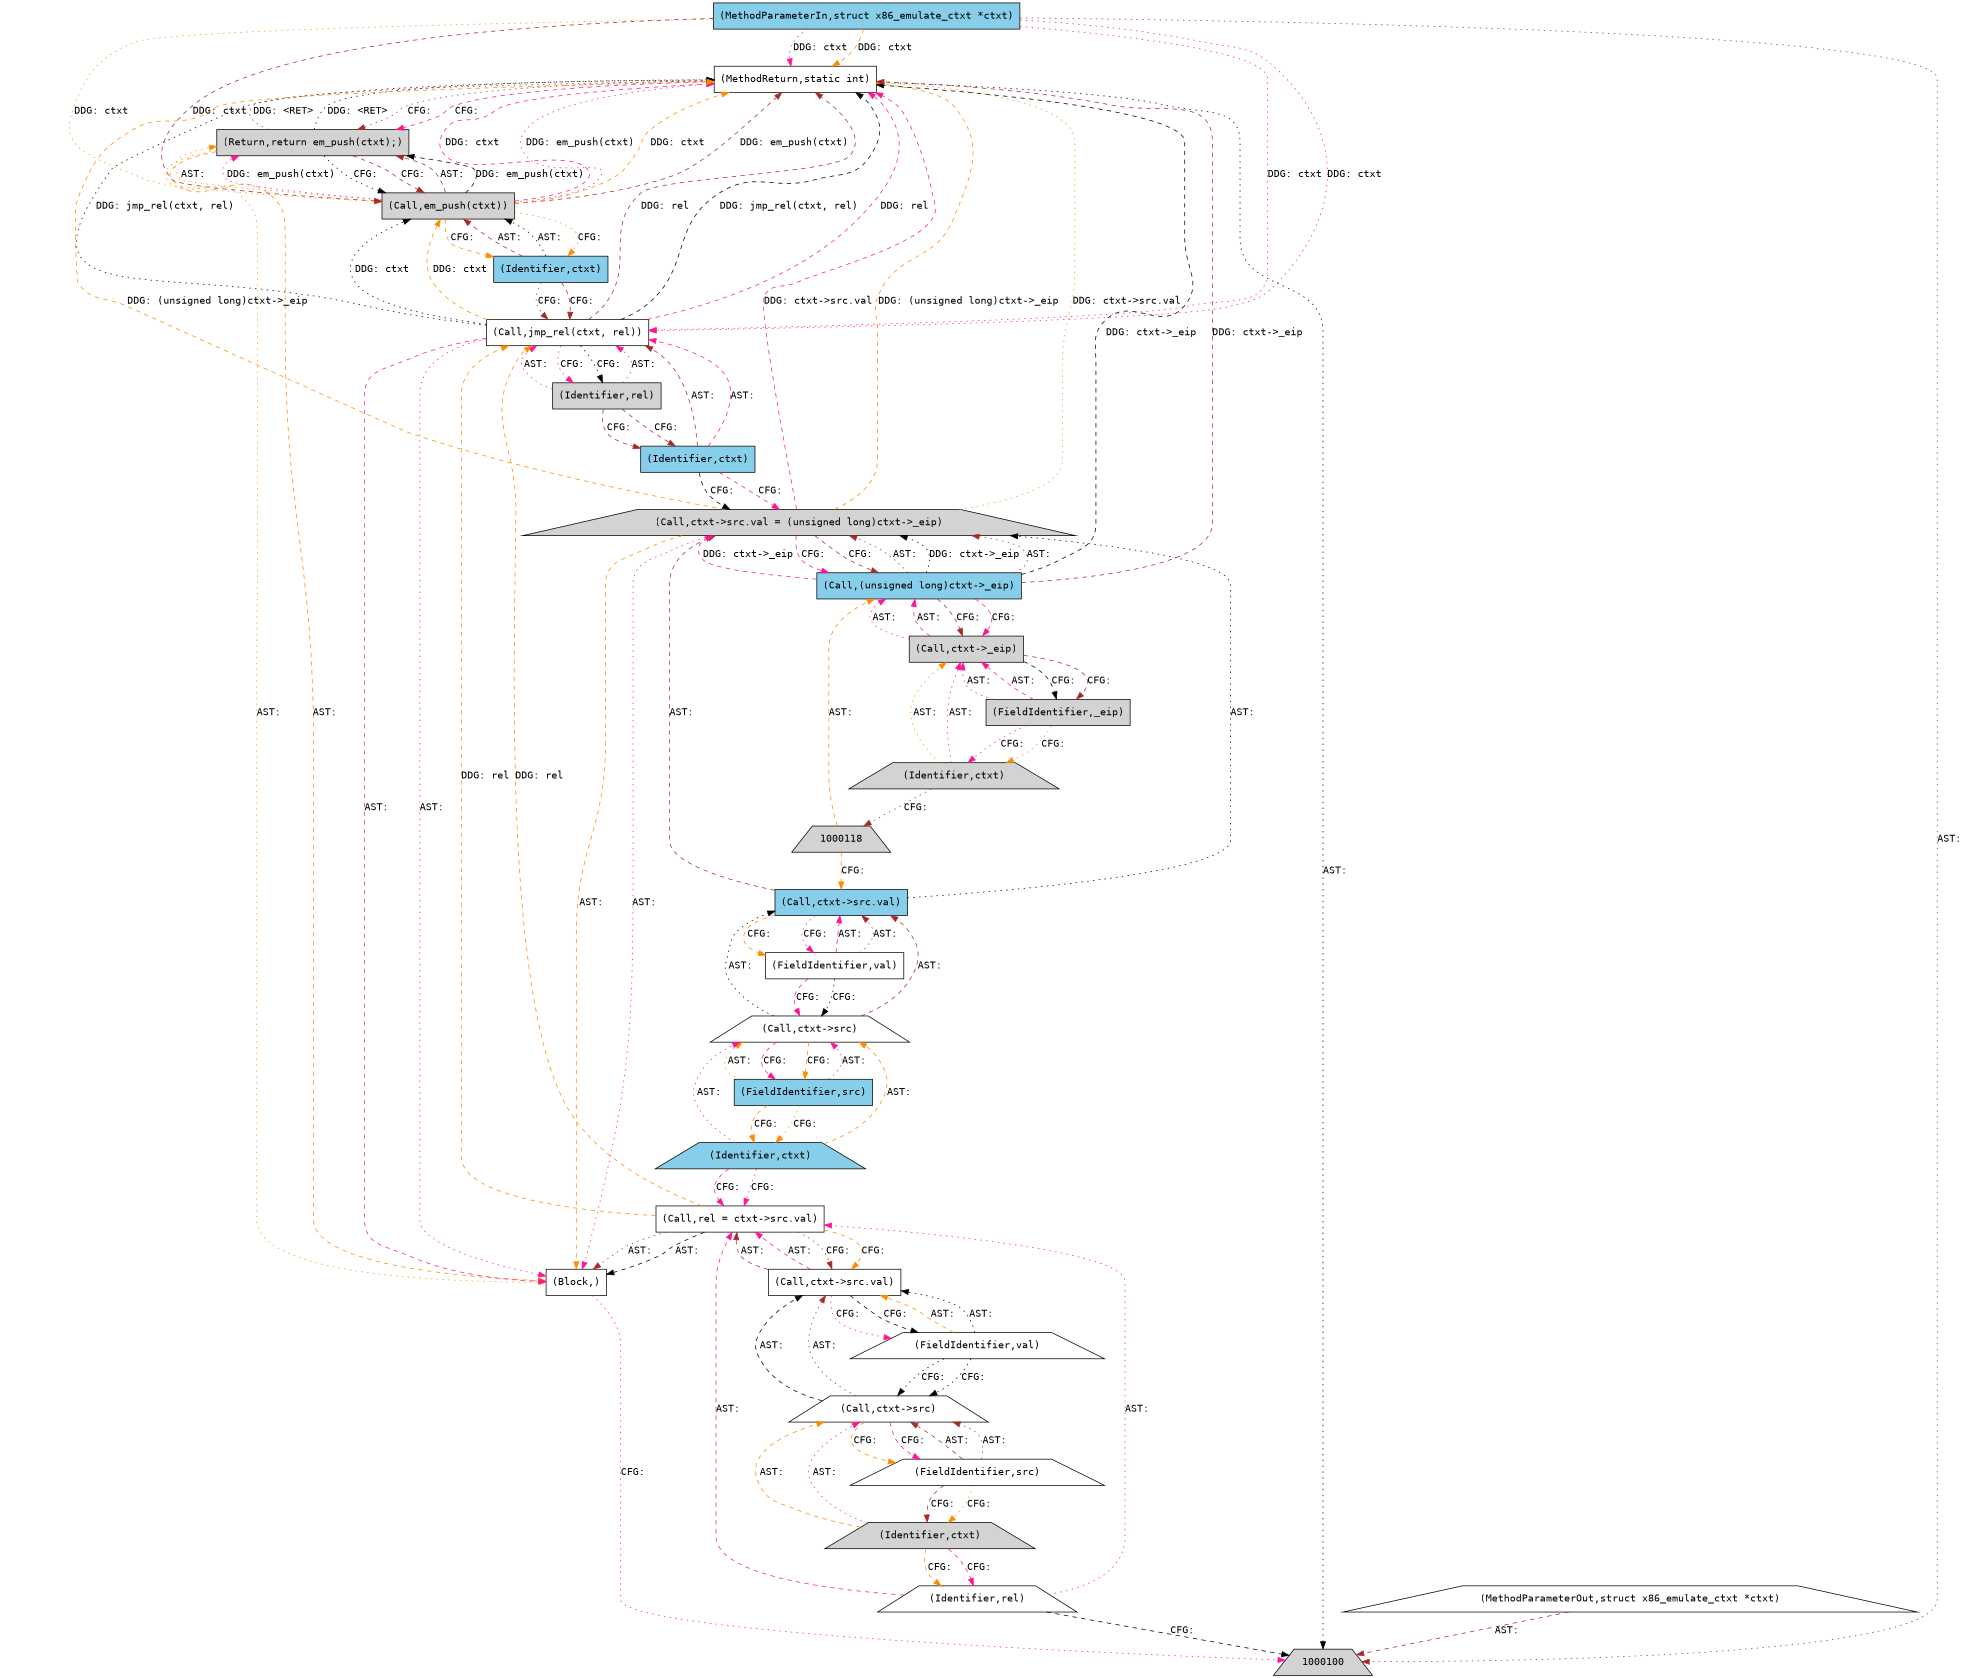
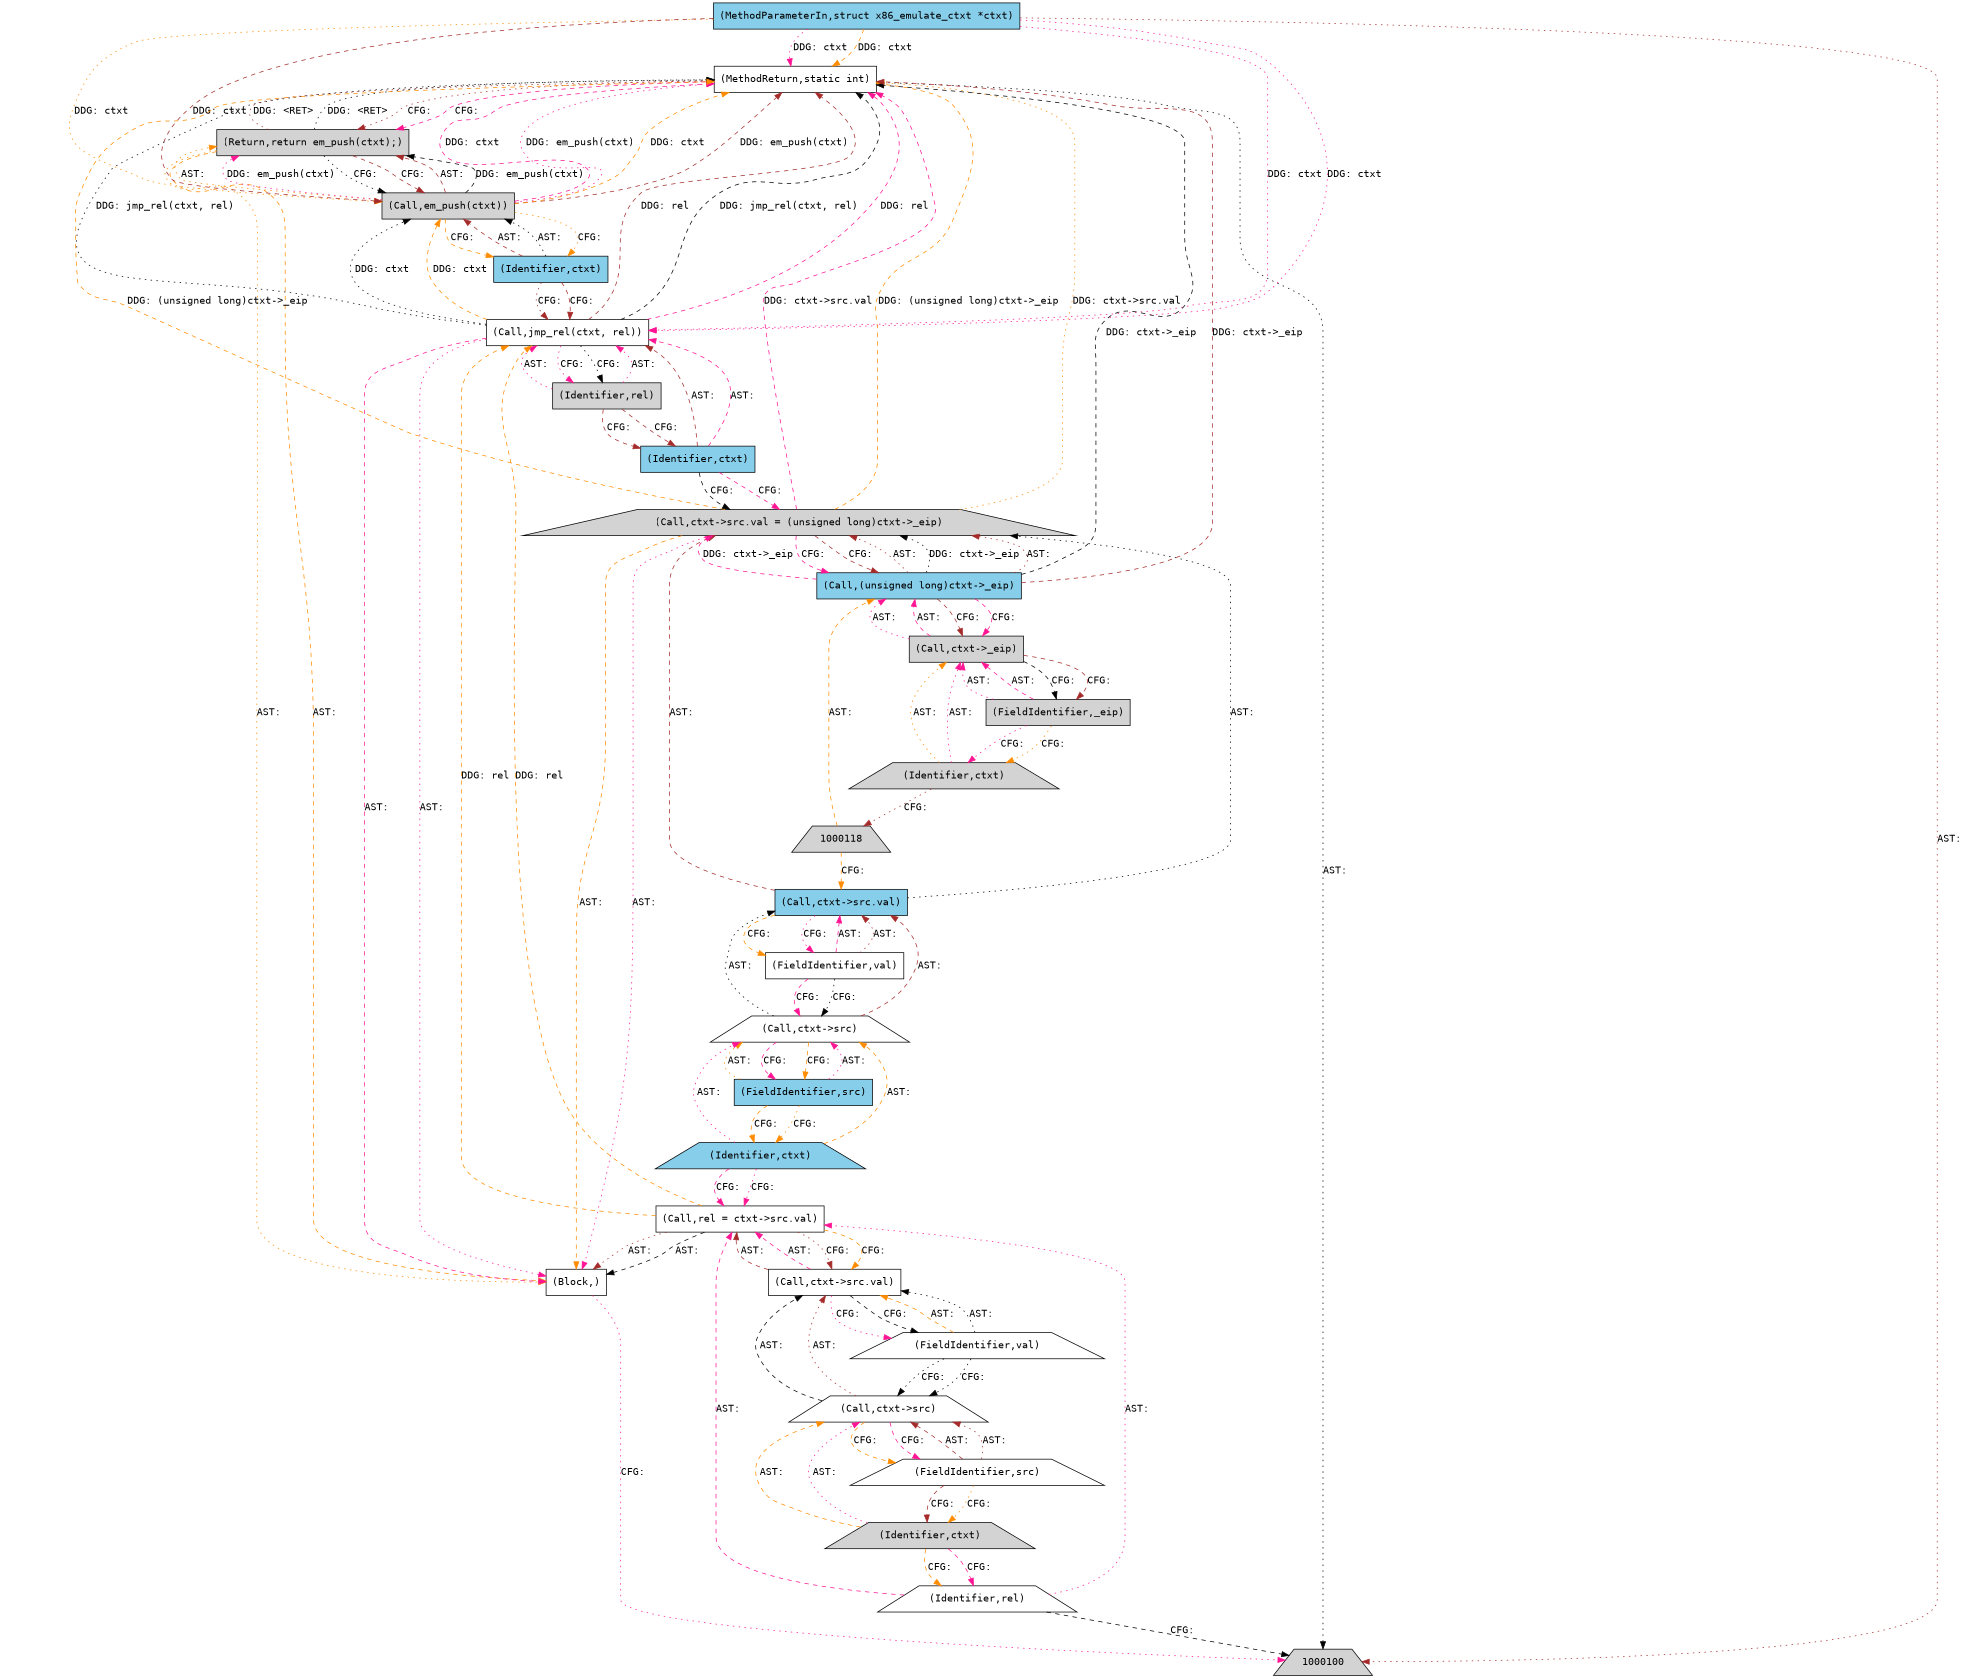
(1630, 1599) -> none
